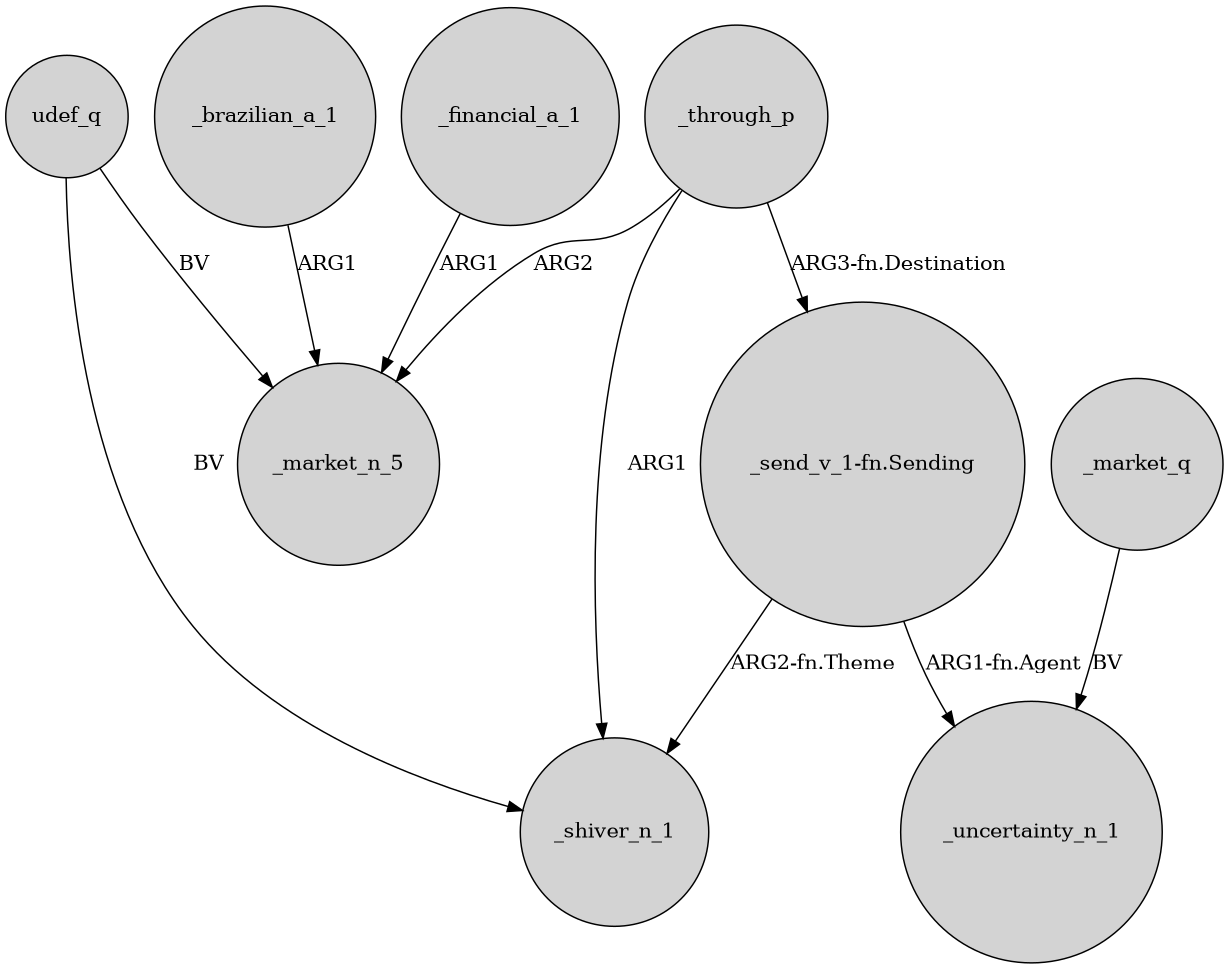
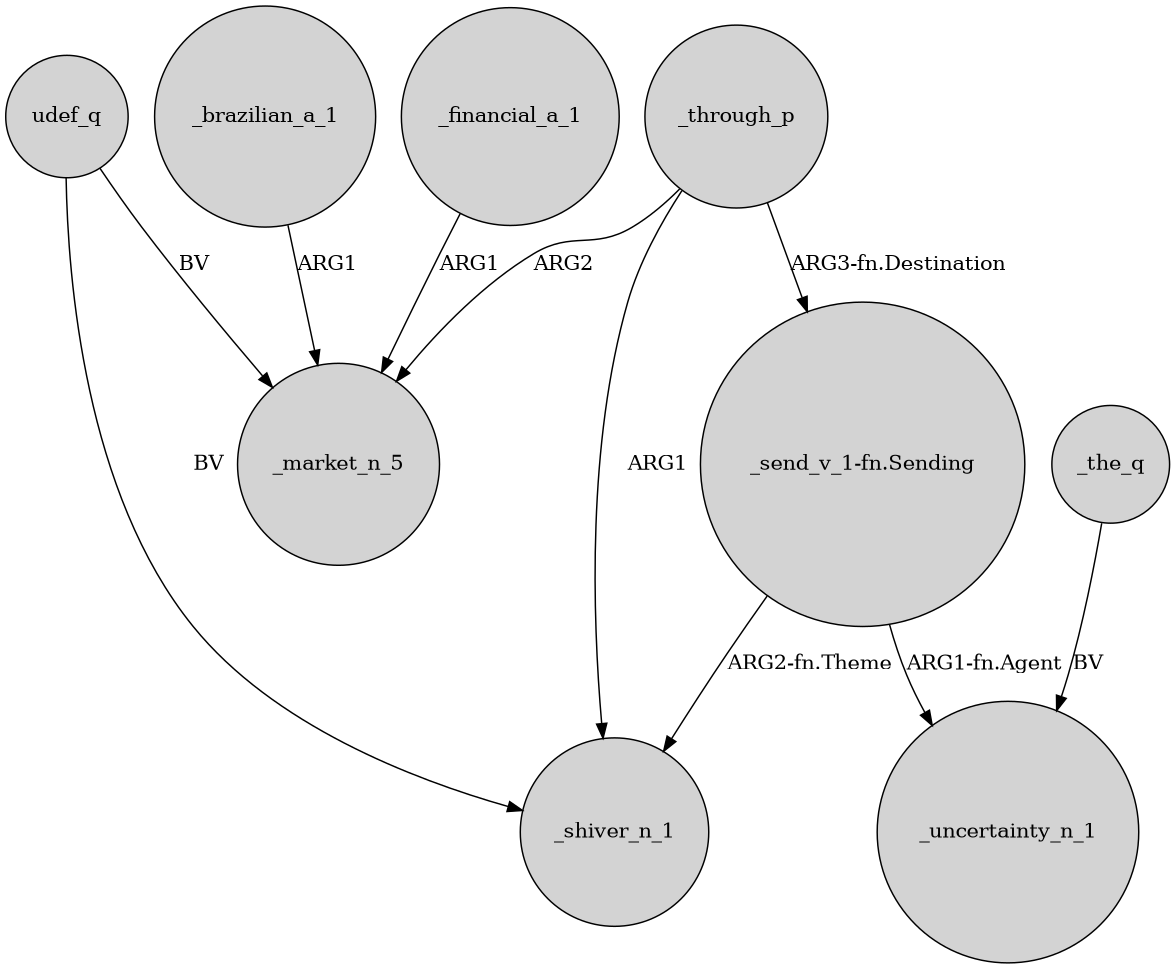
(1137, 464) -> (1111, 464)
